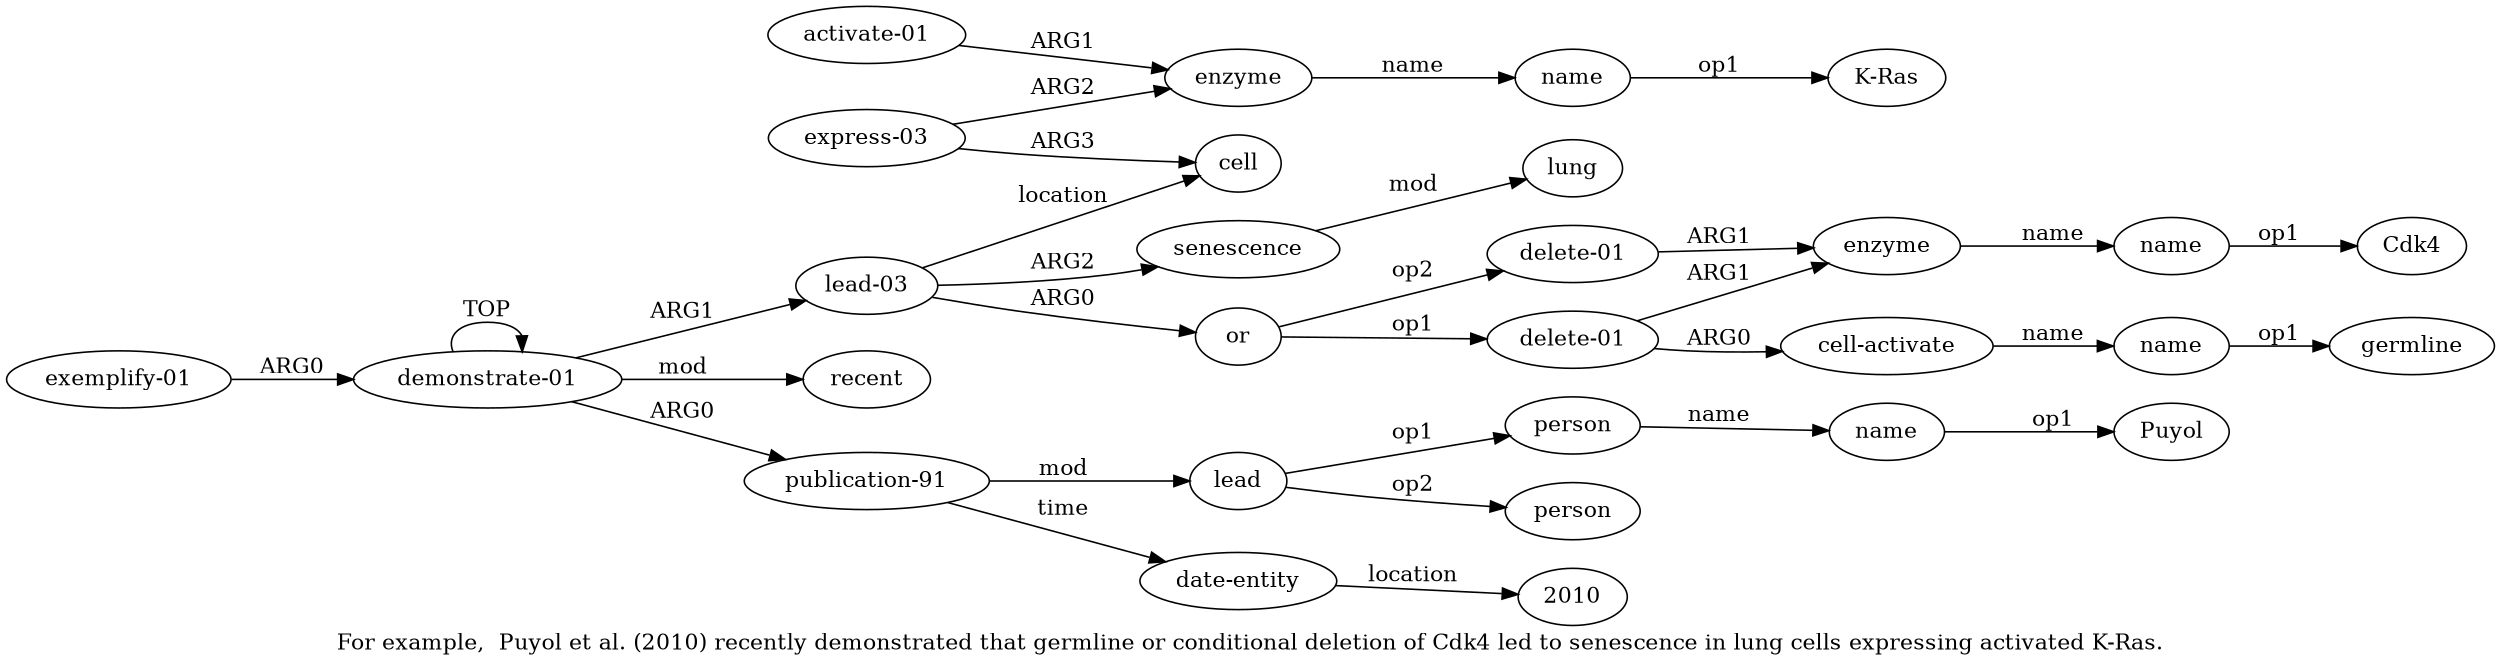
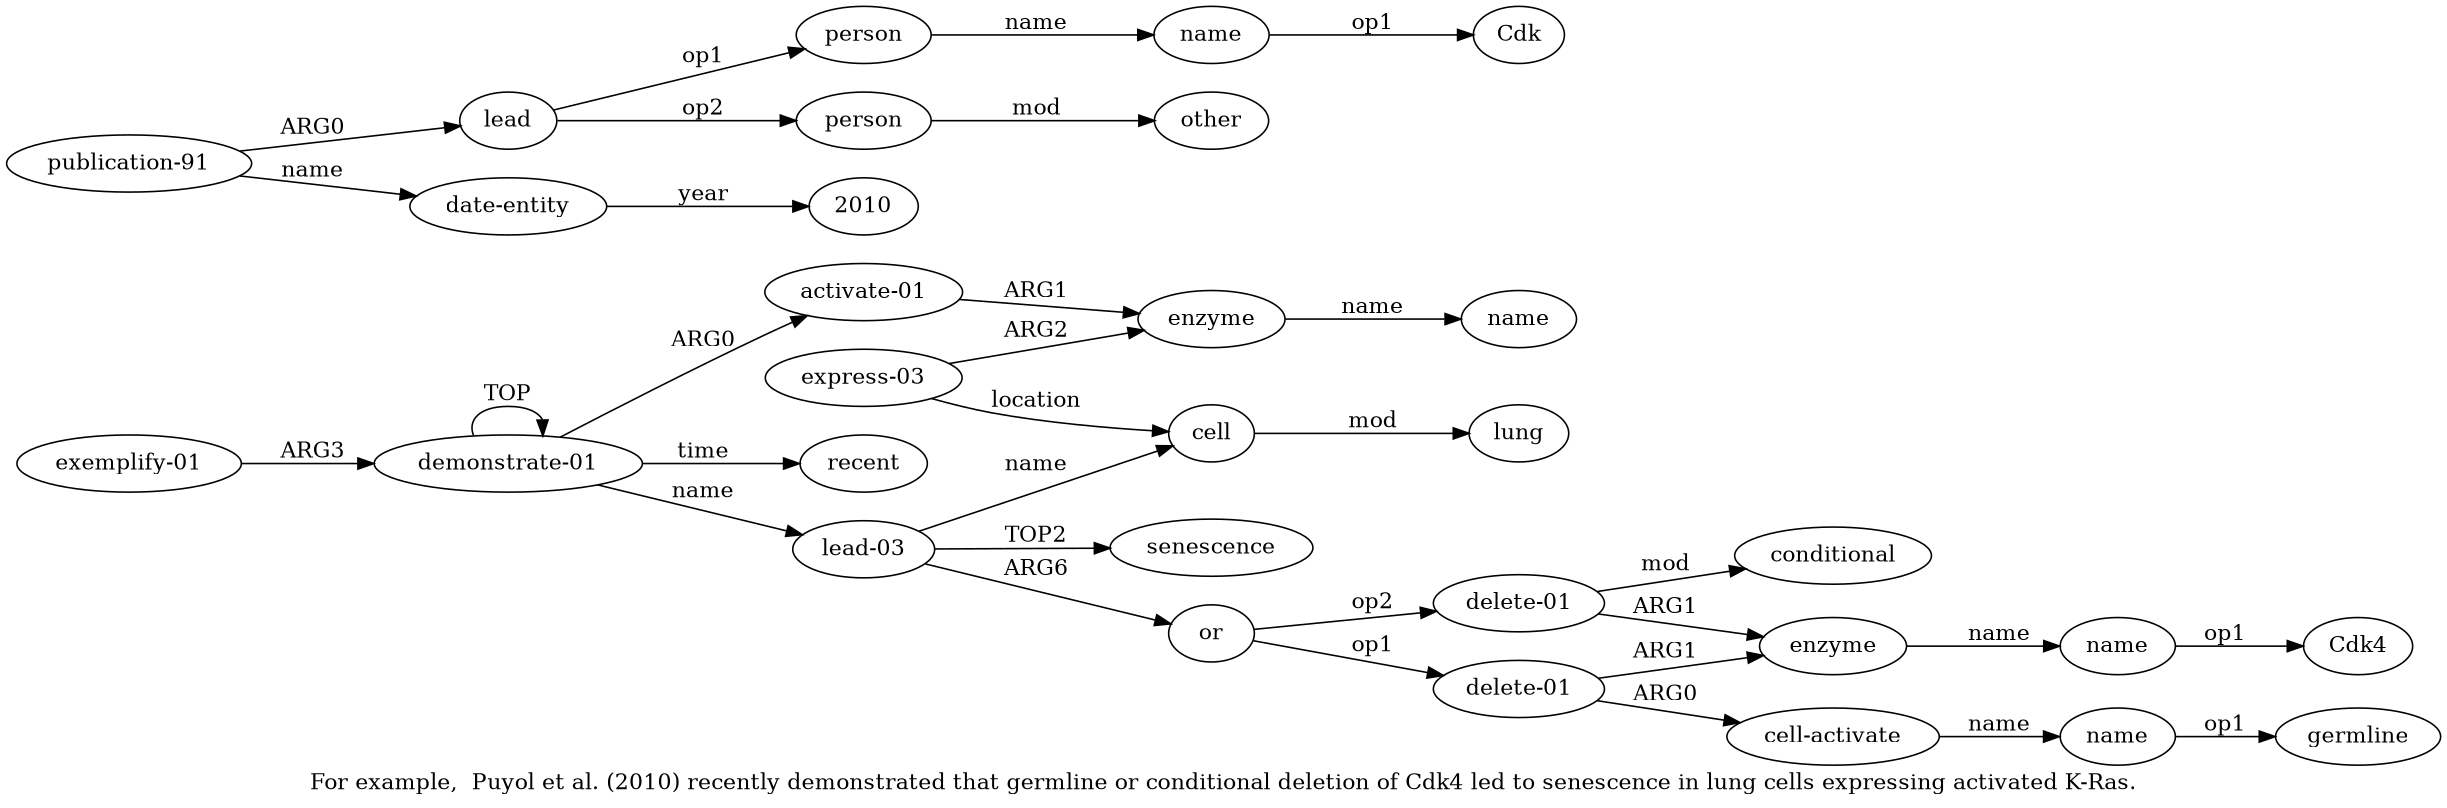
(1887, 78) -> none
none -> (1212, 121)
(1063, 142) -> (1037, 401)
(1063, 196) -> (1037, 464)
(1413, 207) -> (1354, 433)
(1063, 263) -> (1037, 536)
(1063, 299) -> (1037, 569)
(683, 312) -> (704, 491)
(292, 368) -> (313, 452)
(683, 368) -> (704, 452)
(671, 428) -> (676, 378)
(2172, 432) -> (1519, 35)
(1063, 469) -> (313, 128)
(1063, 509) -> (313, 171)
none -> (1833, 556)
(1413, 575) -> (704, 194)
